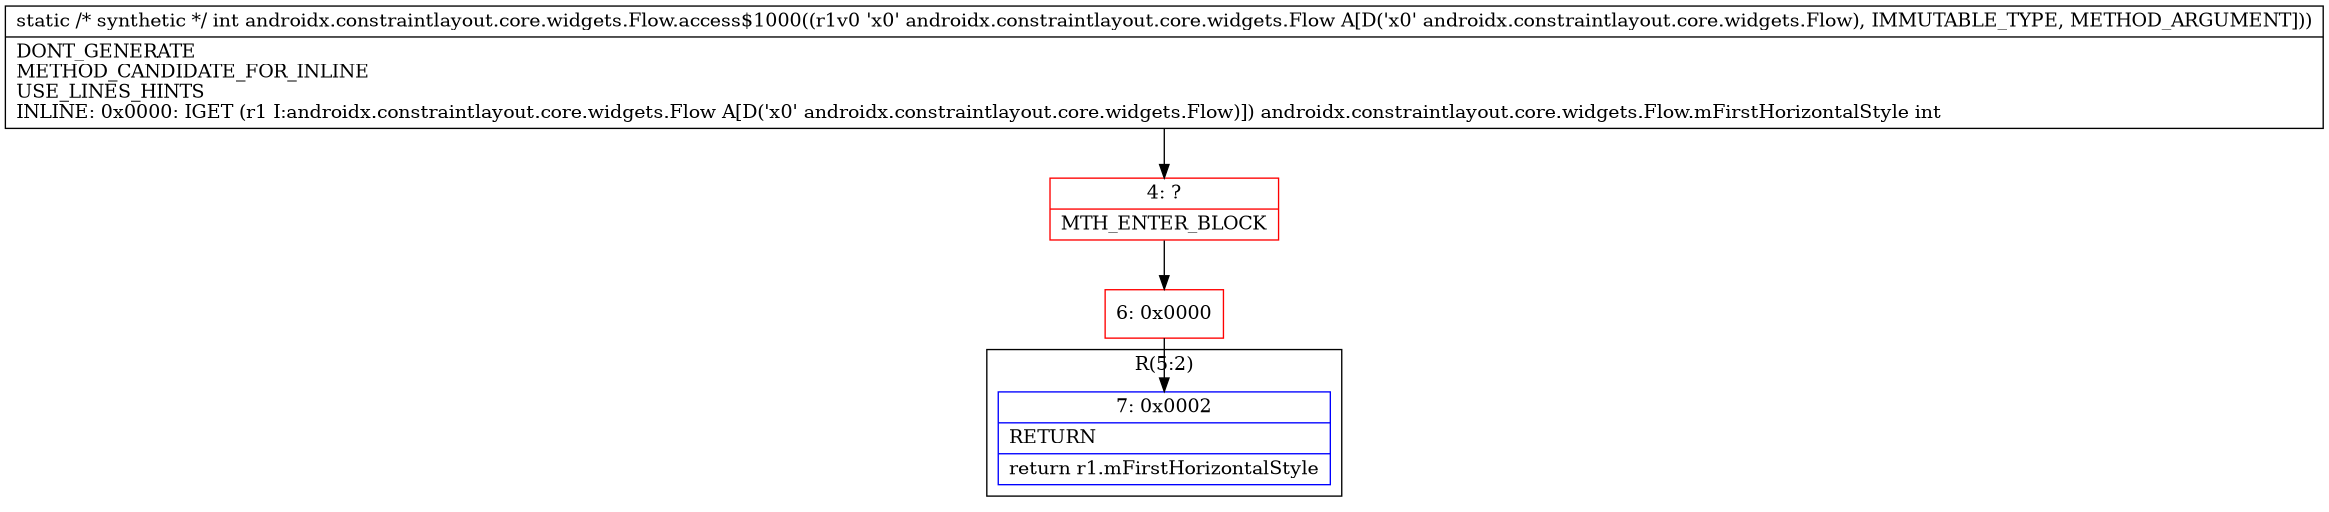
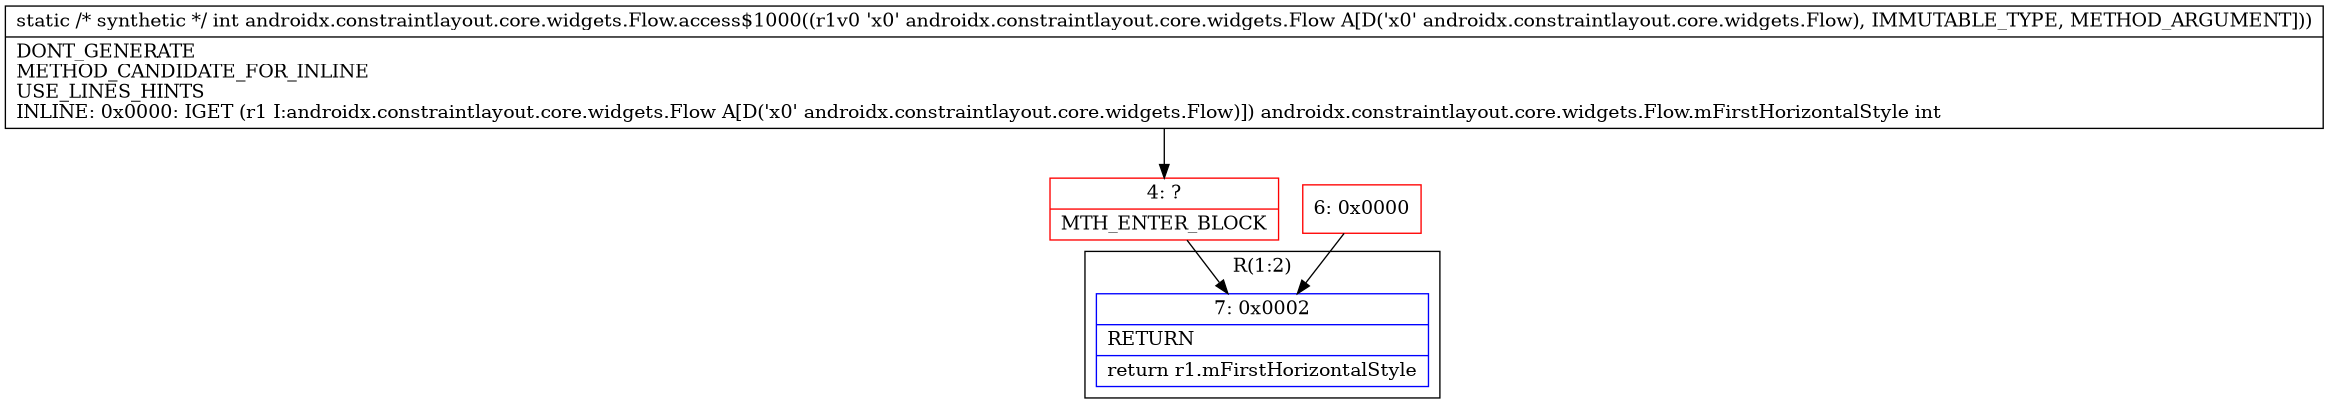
(1164, 258) -> (1203, 261)
(1164, 365) -> (1262, 267)
